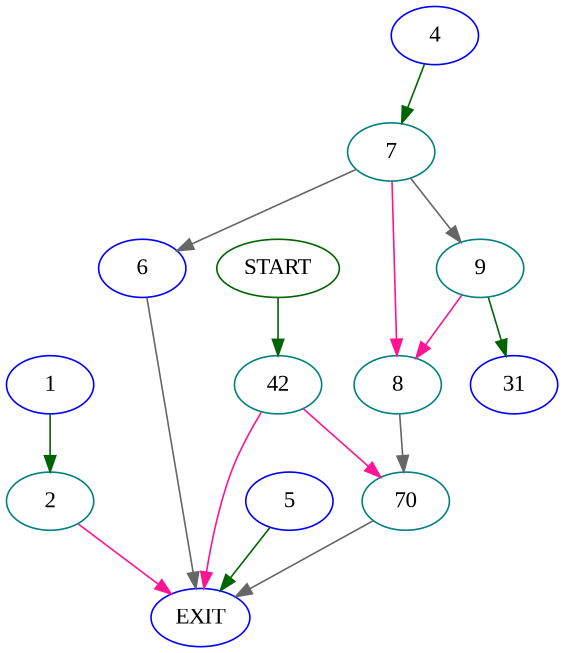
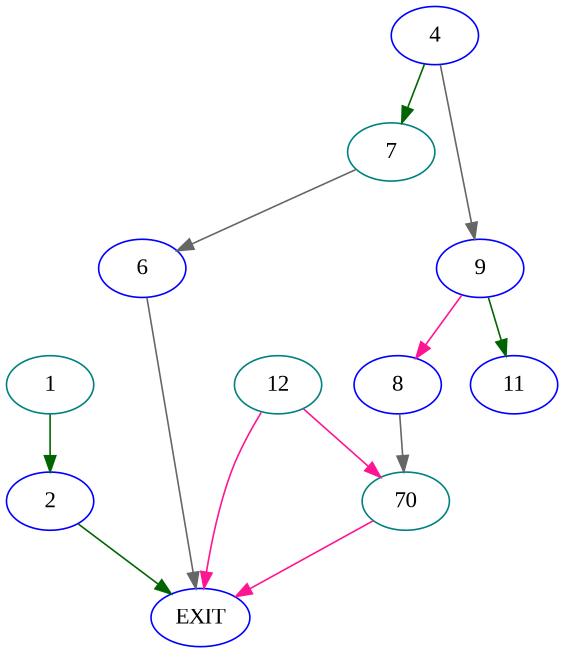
(431, 204) -> (456, 144)
(394, 260) -> none
(278, 268) -> none
(480, 268) -> (480, 268)
(50, 385) -> (50, 385)
(278, 385) -> (278, 385)
(398, 385) -> (398, 385)
(514, 385) -> (514, 385)
(50, 501) -> (50, 501)
(289, 501) -> none
(118, 554) -> (118, 554)
(312, 555) -> (312, 555)
